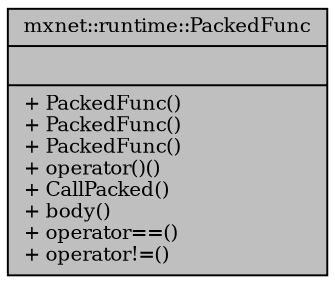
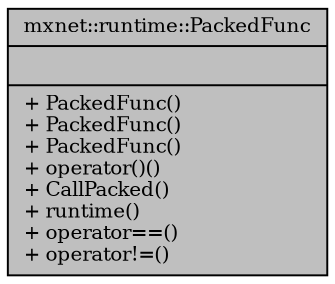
(68, 212) -> (82, 212)
